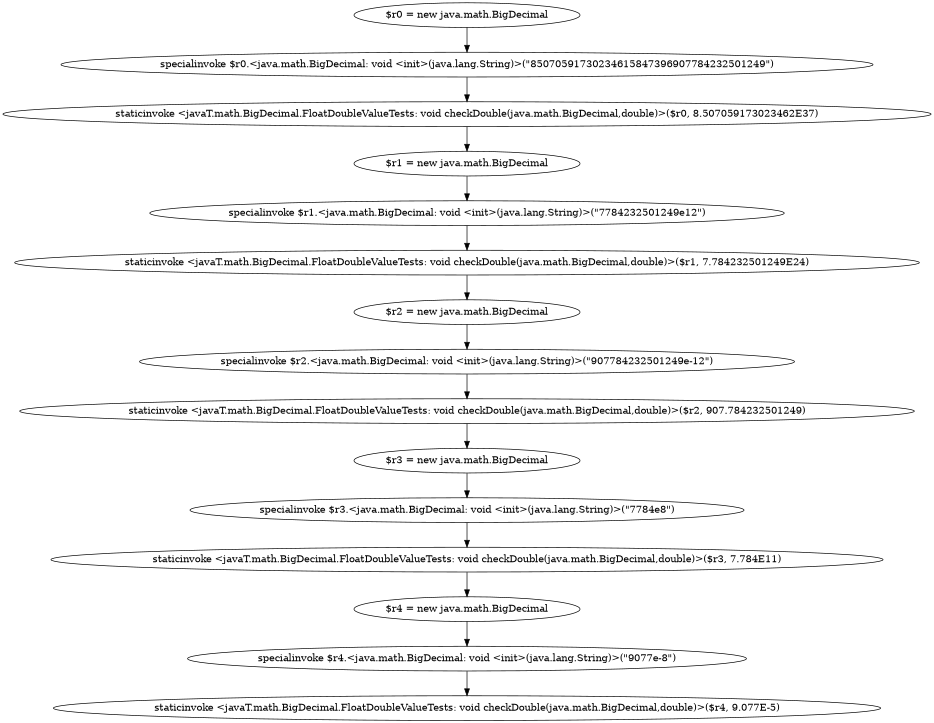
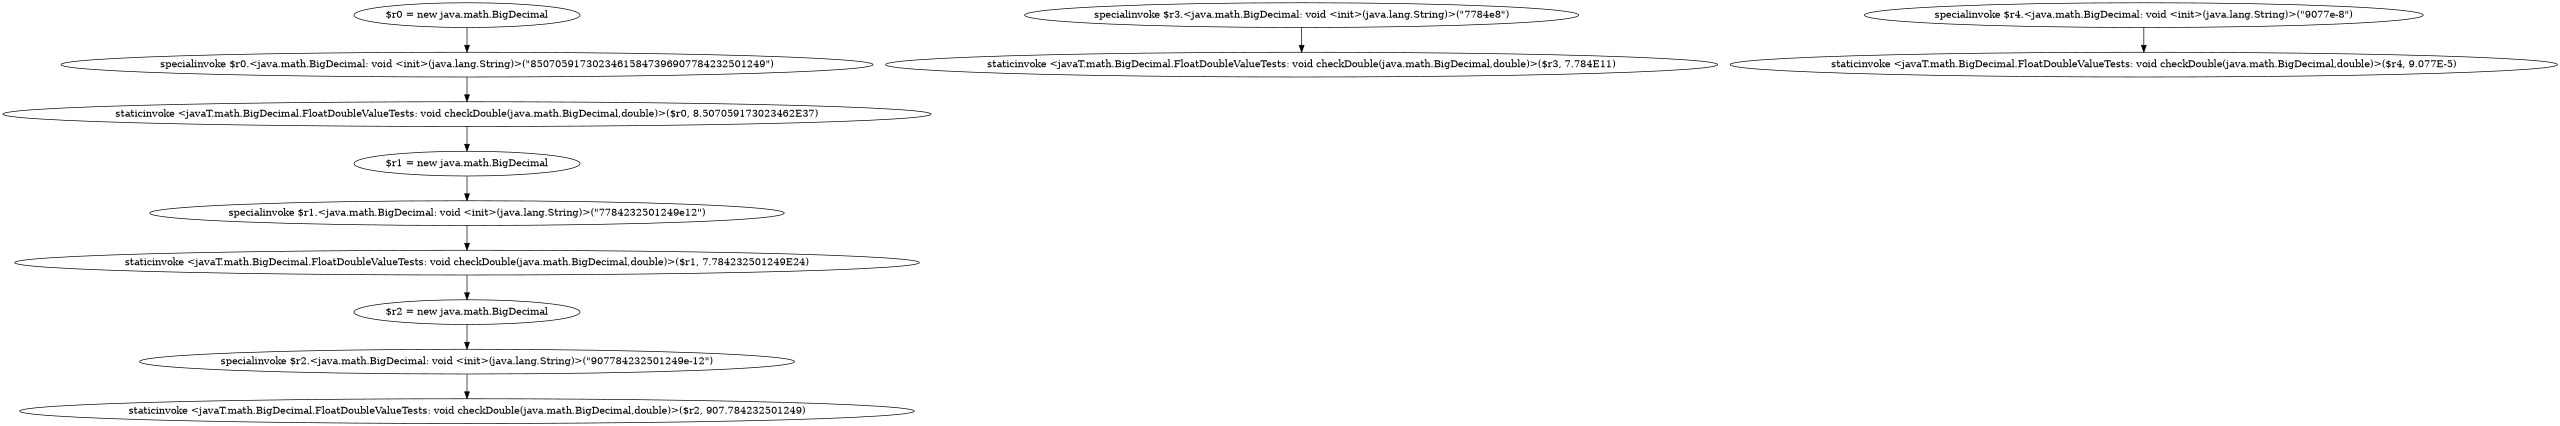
(467, 461) -> none
(467, 609) -> none
